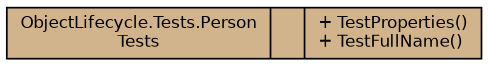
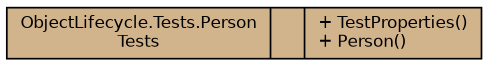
(390, 42) -> (362, 42)
